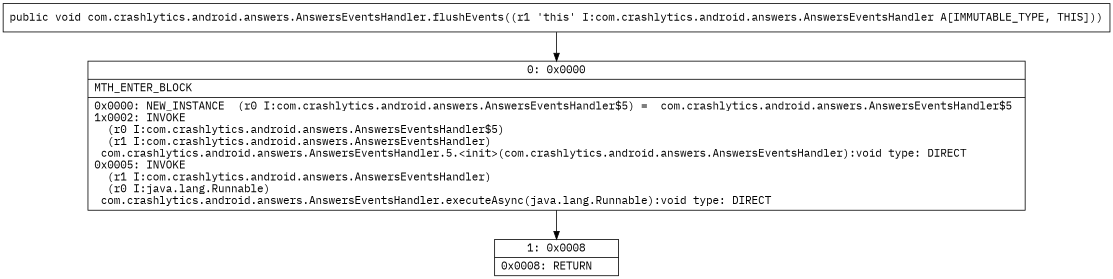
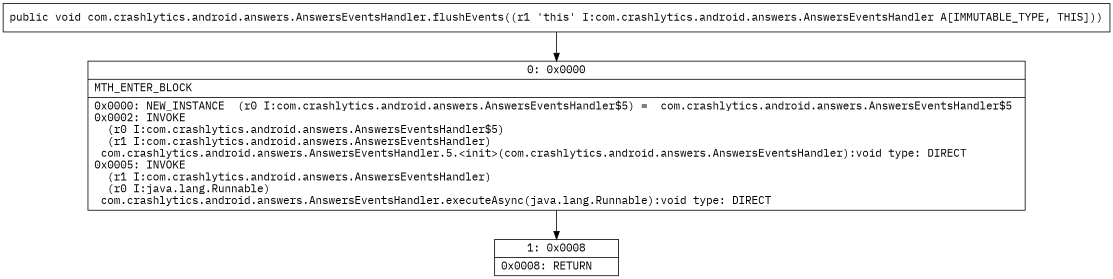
(147, 118) -> (147, 118)
